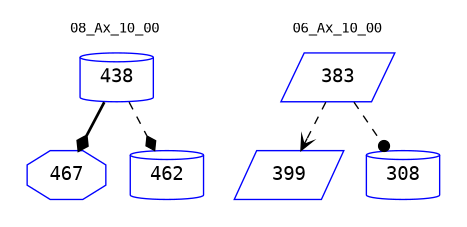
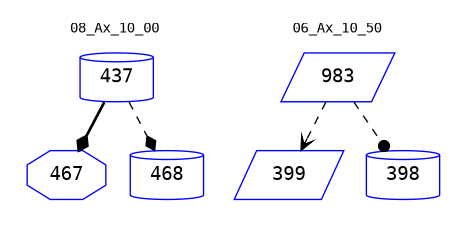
(338, 29) -> (338, 29)
(117, 77) -> (117, 77)
(338, 77) -> (338, 77)
(167, 175) -> (167, 175)
(403, 175) -> (403, 175)
